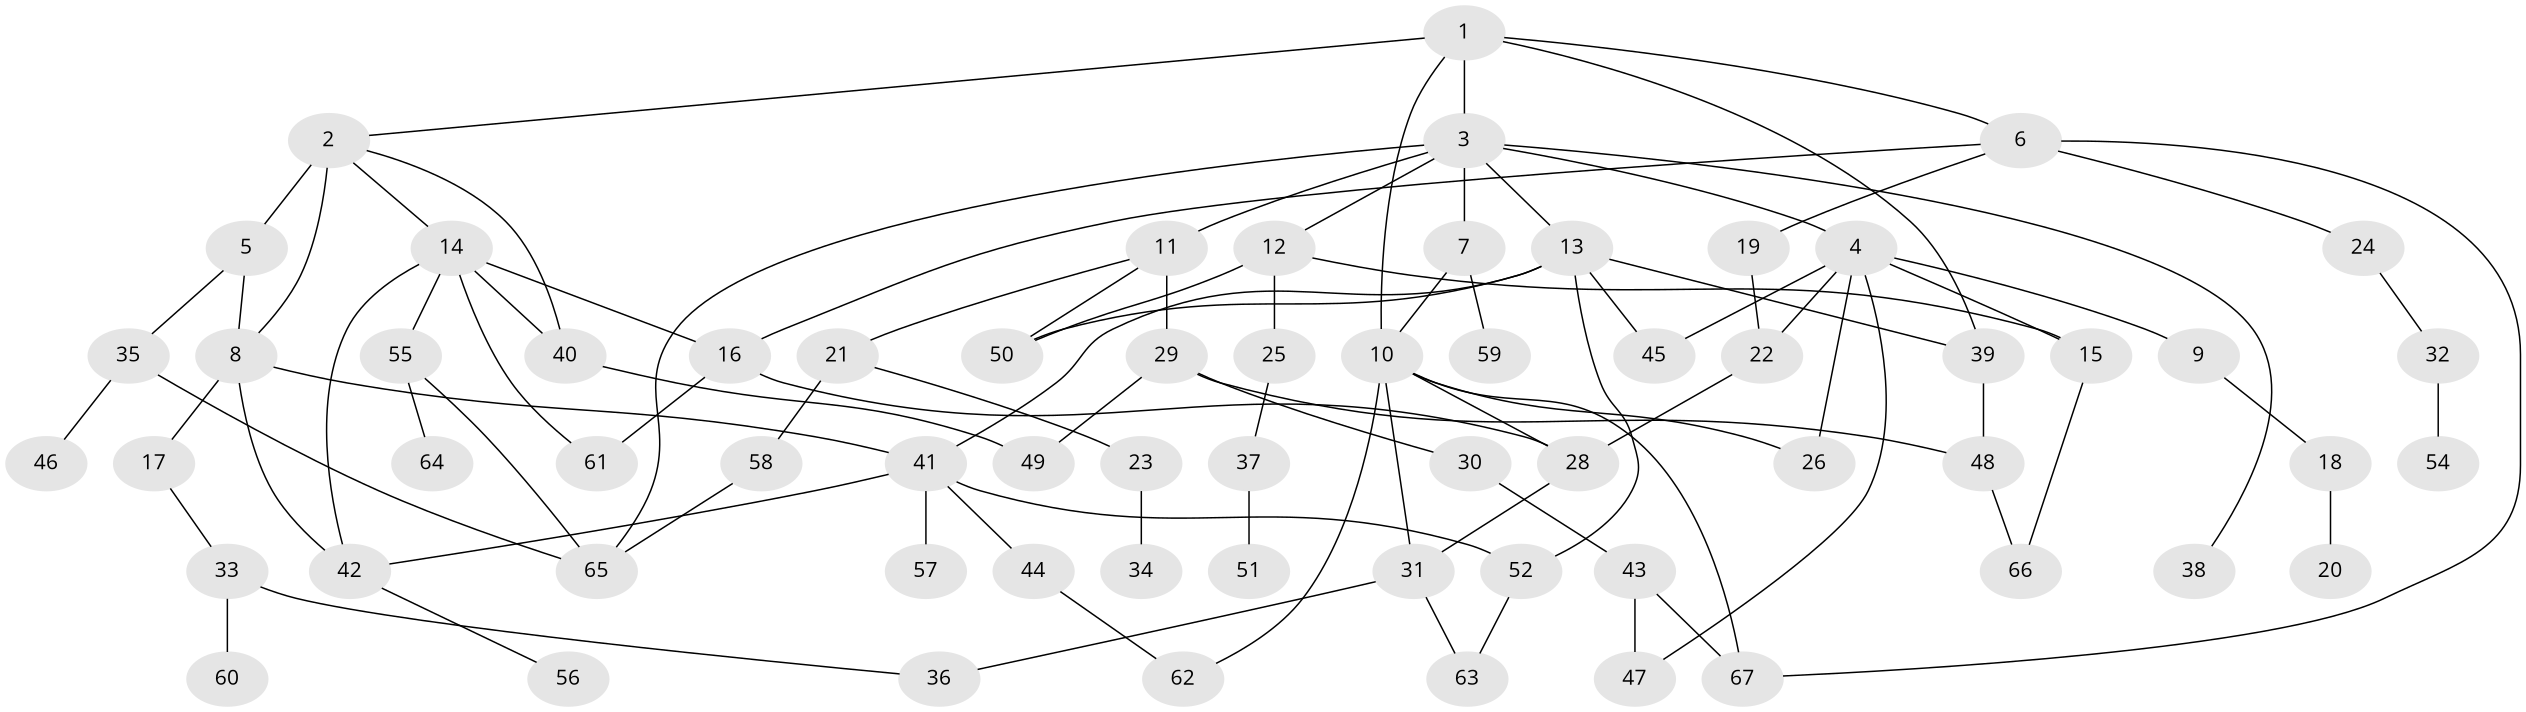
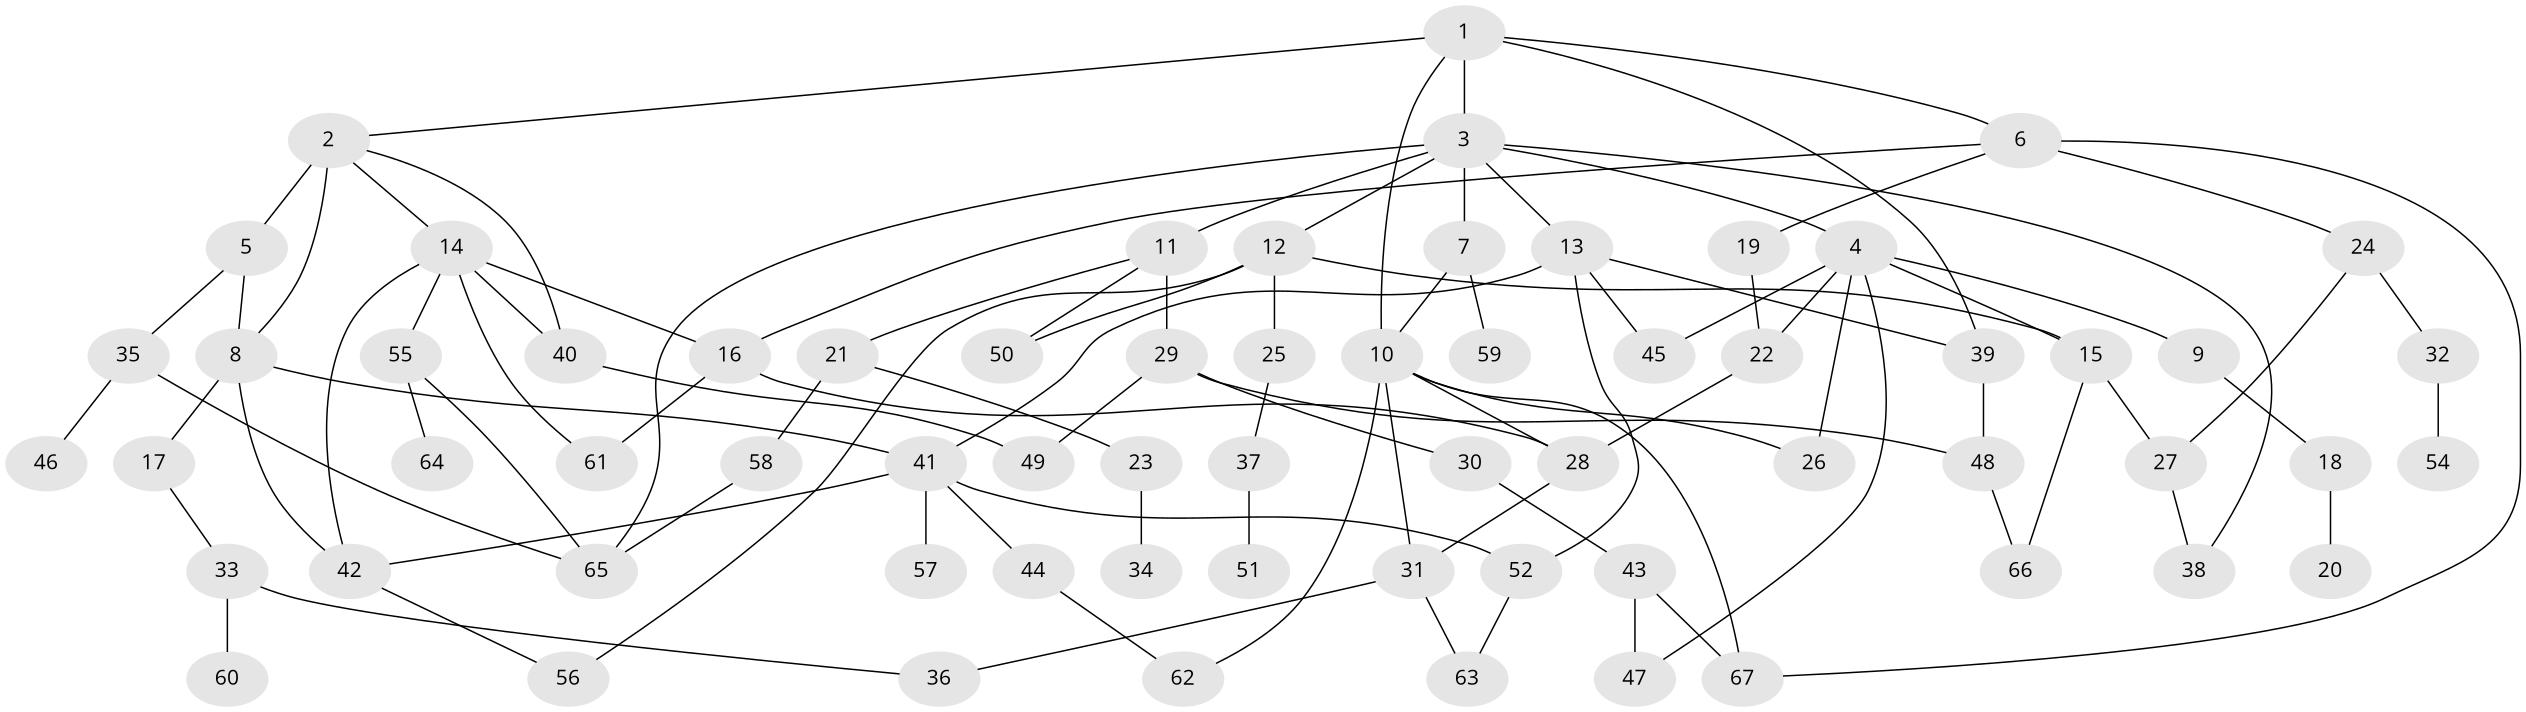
(1288, 304) -> none
none -> (912, 364)
none -> (2166, 464)
